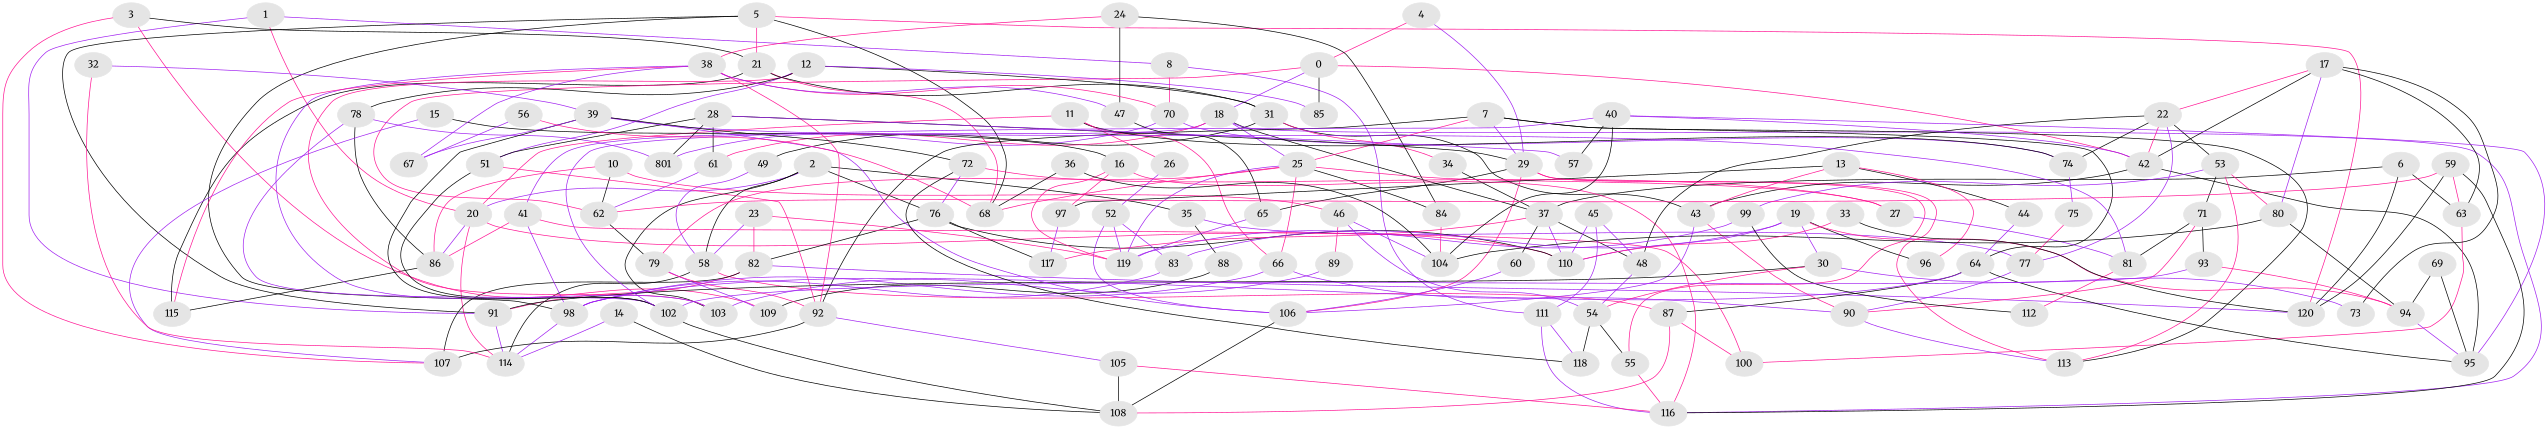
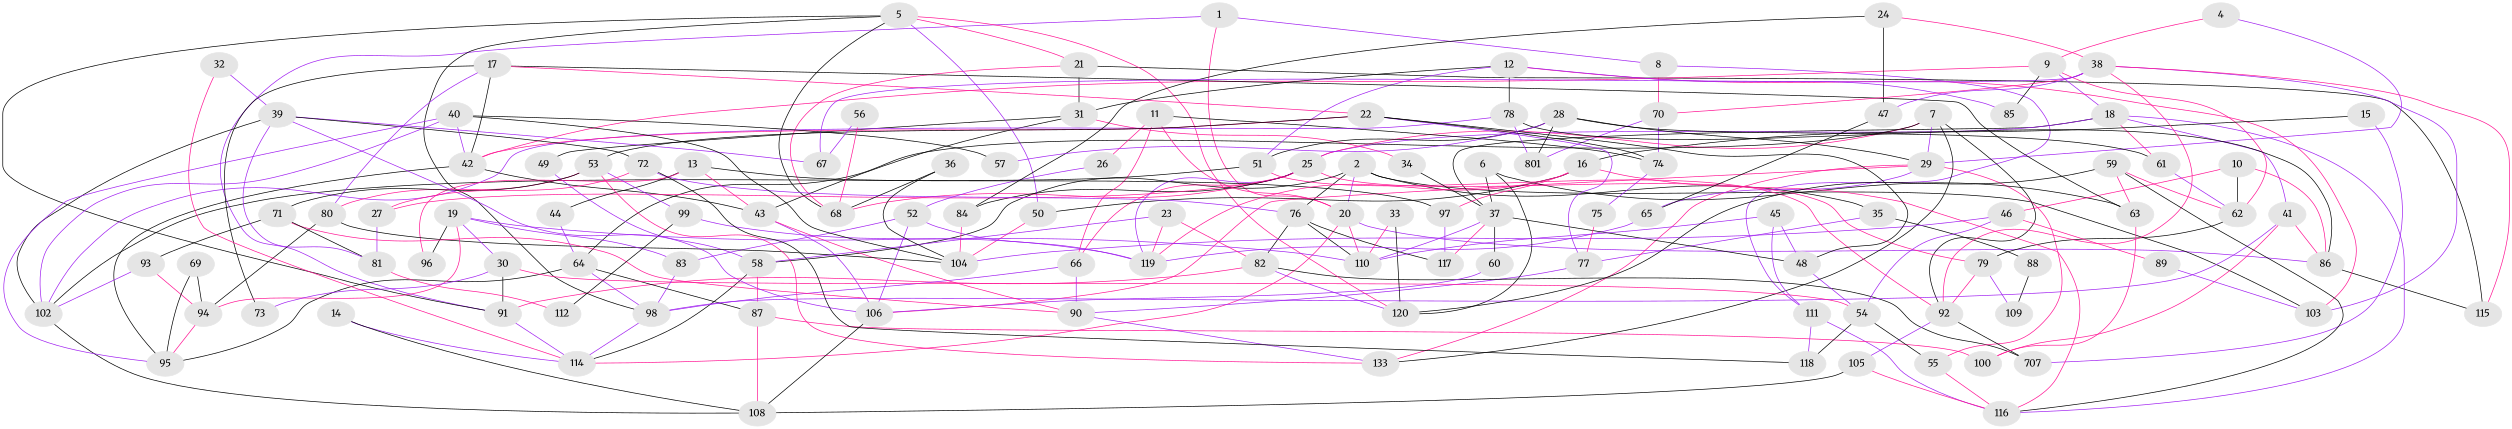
(131, 15) -> none
(1319, 65) -> (2047, 65)
(1371, 193) -> (1787, 190)
none -> (1038, 214)
(2438, 339) -> (184, 339)
(443, 364) -> (2033, 364)
(2065, 364) -> (1381, 364)
